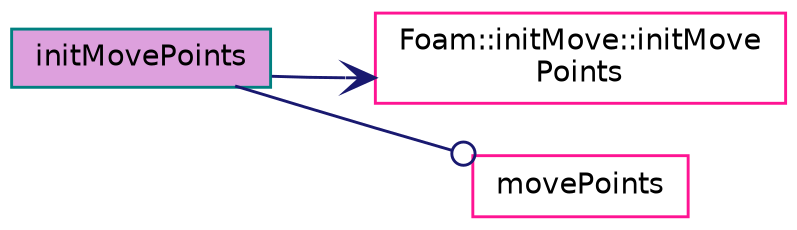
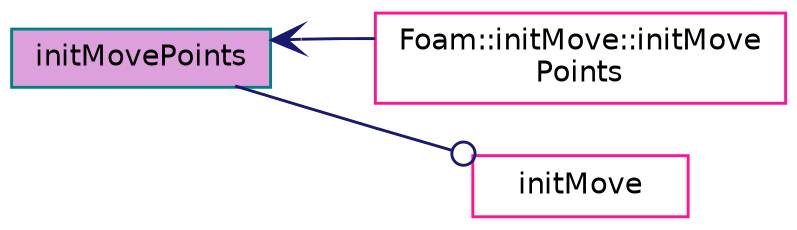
(309, 77) -> (338, 39)
(580, 186) -> (580, 186)
